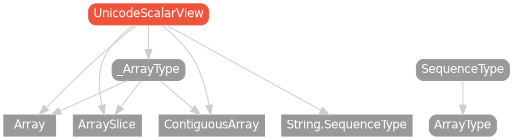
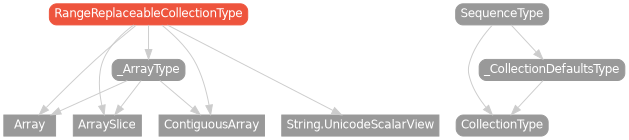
(149, 14) -> (149, 14)
none -> (552, 70)
(347, 126) -> (360, 126)
(463, 126) -> (502, 126)
